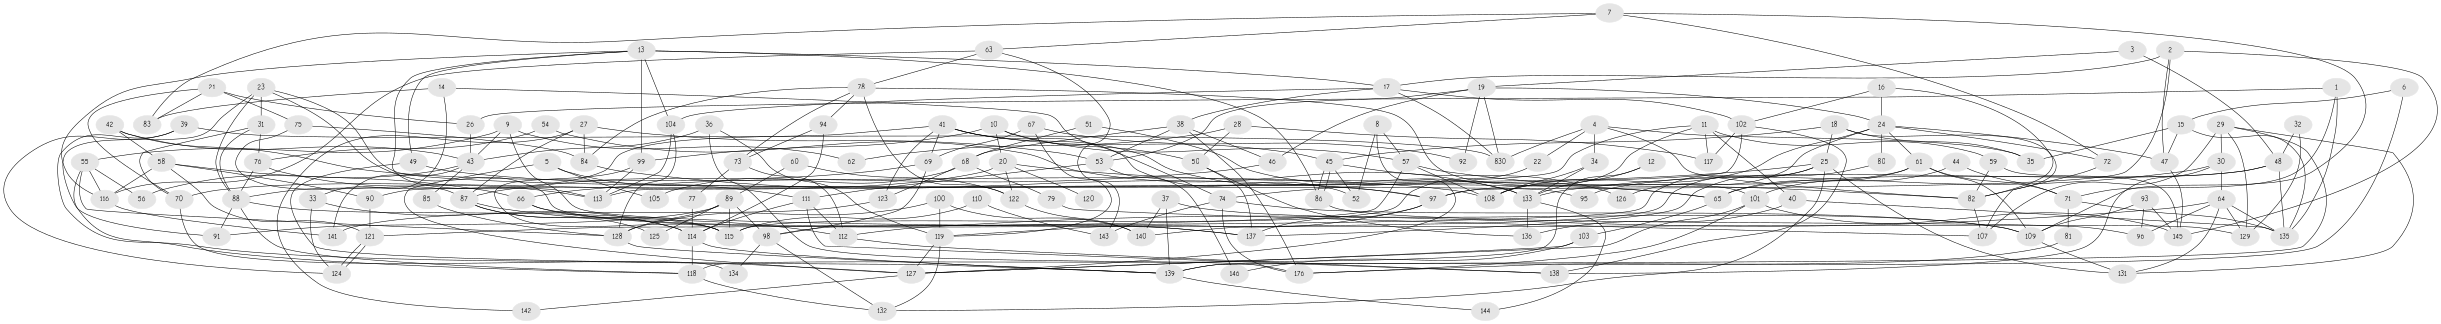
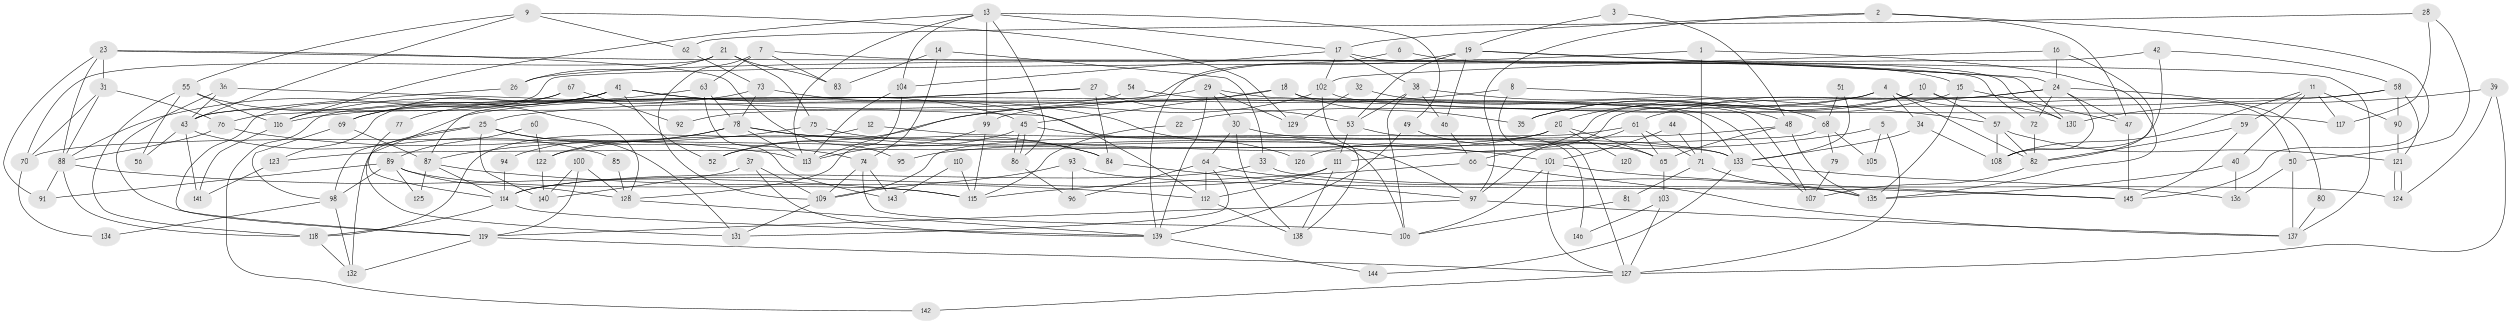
none -> (772, 144)
(779, 144) -> (734, 74)
(1500, 162) -> (2072, 125)
(2232, 217) -> none
(1299, 274) -> (1405, 237)
